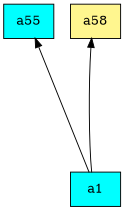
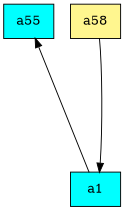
(89, 110) -> (102, 101)
